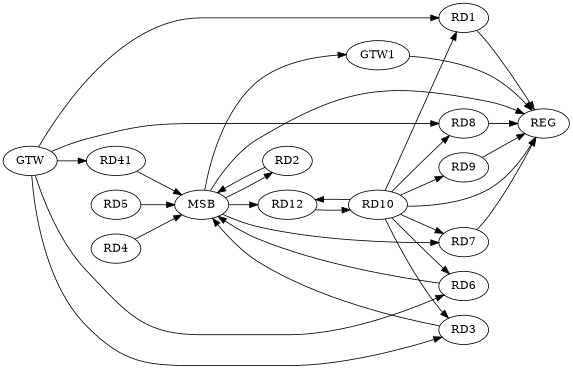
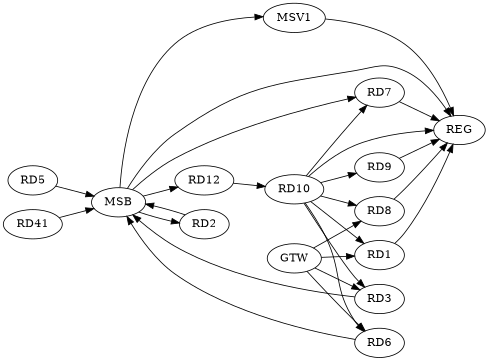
(378, 55) -> (294, 18)
(68, 161) -> none
(337, 199) -> none
(116, 249) -> none
